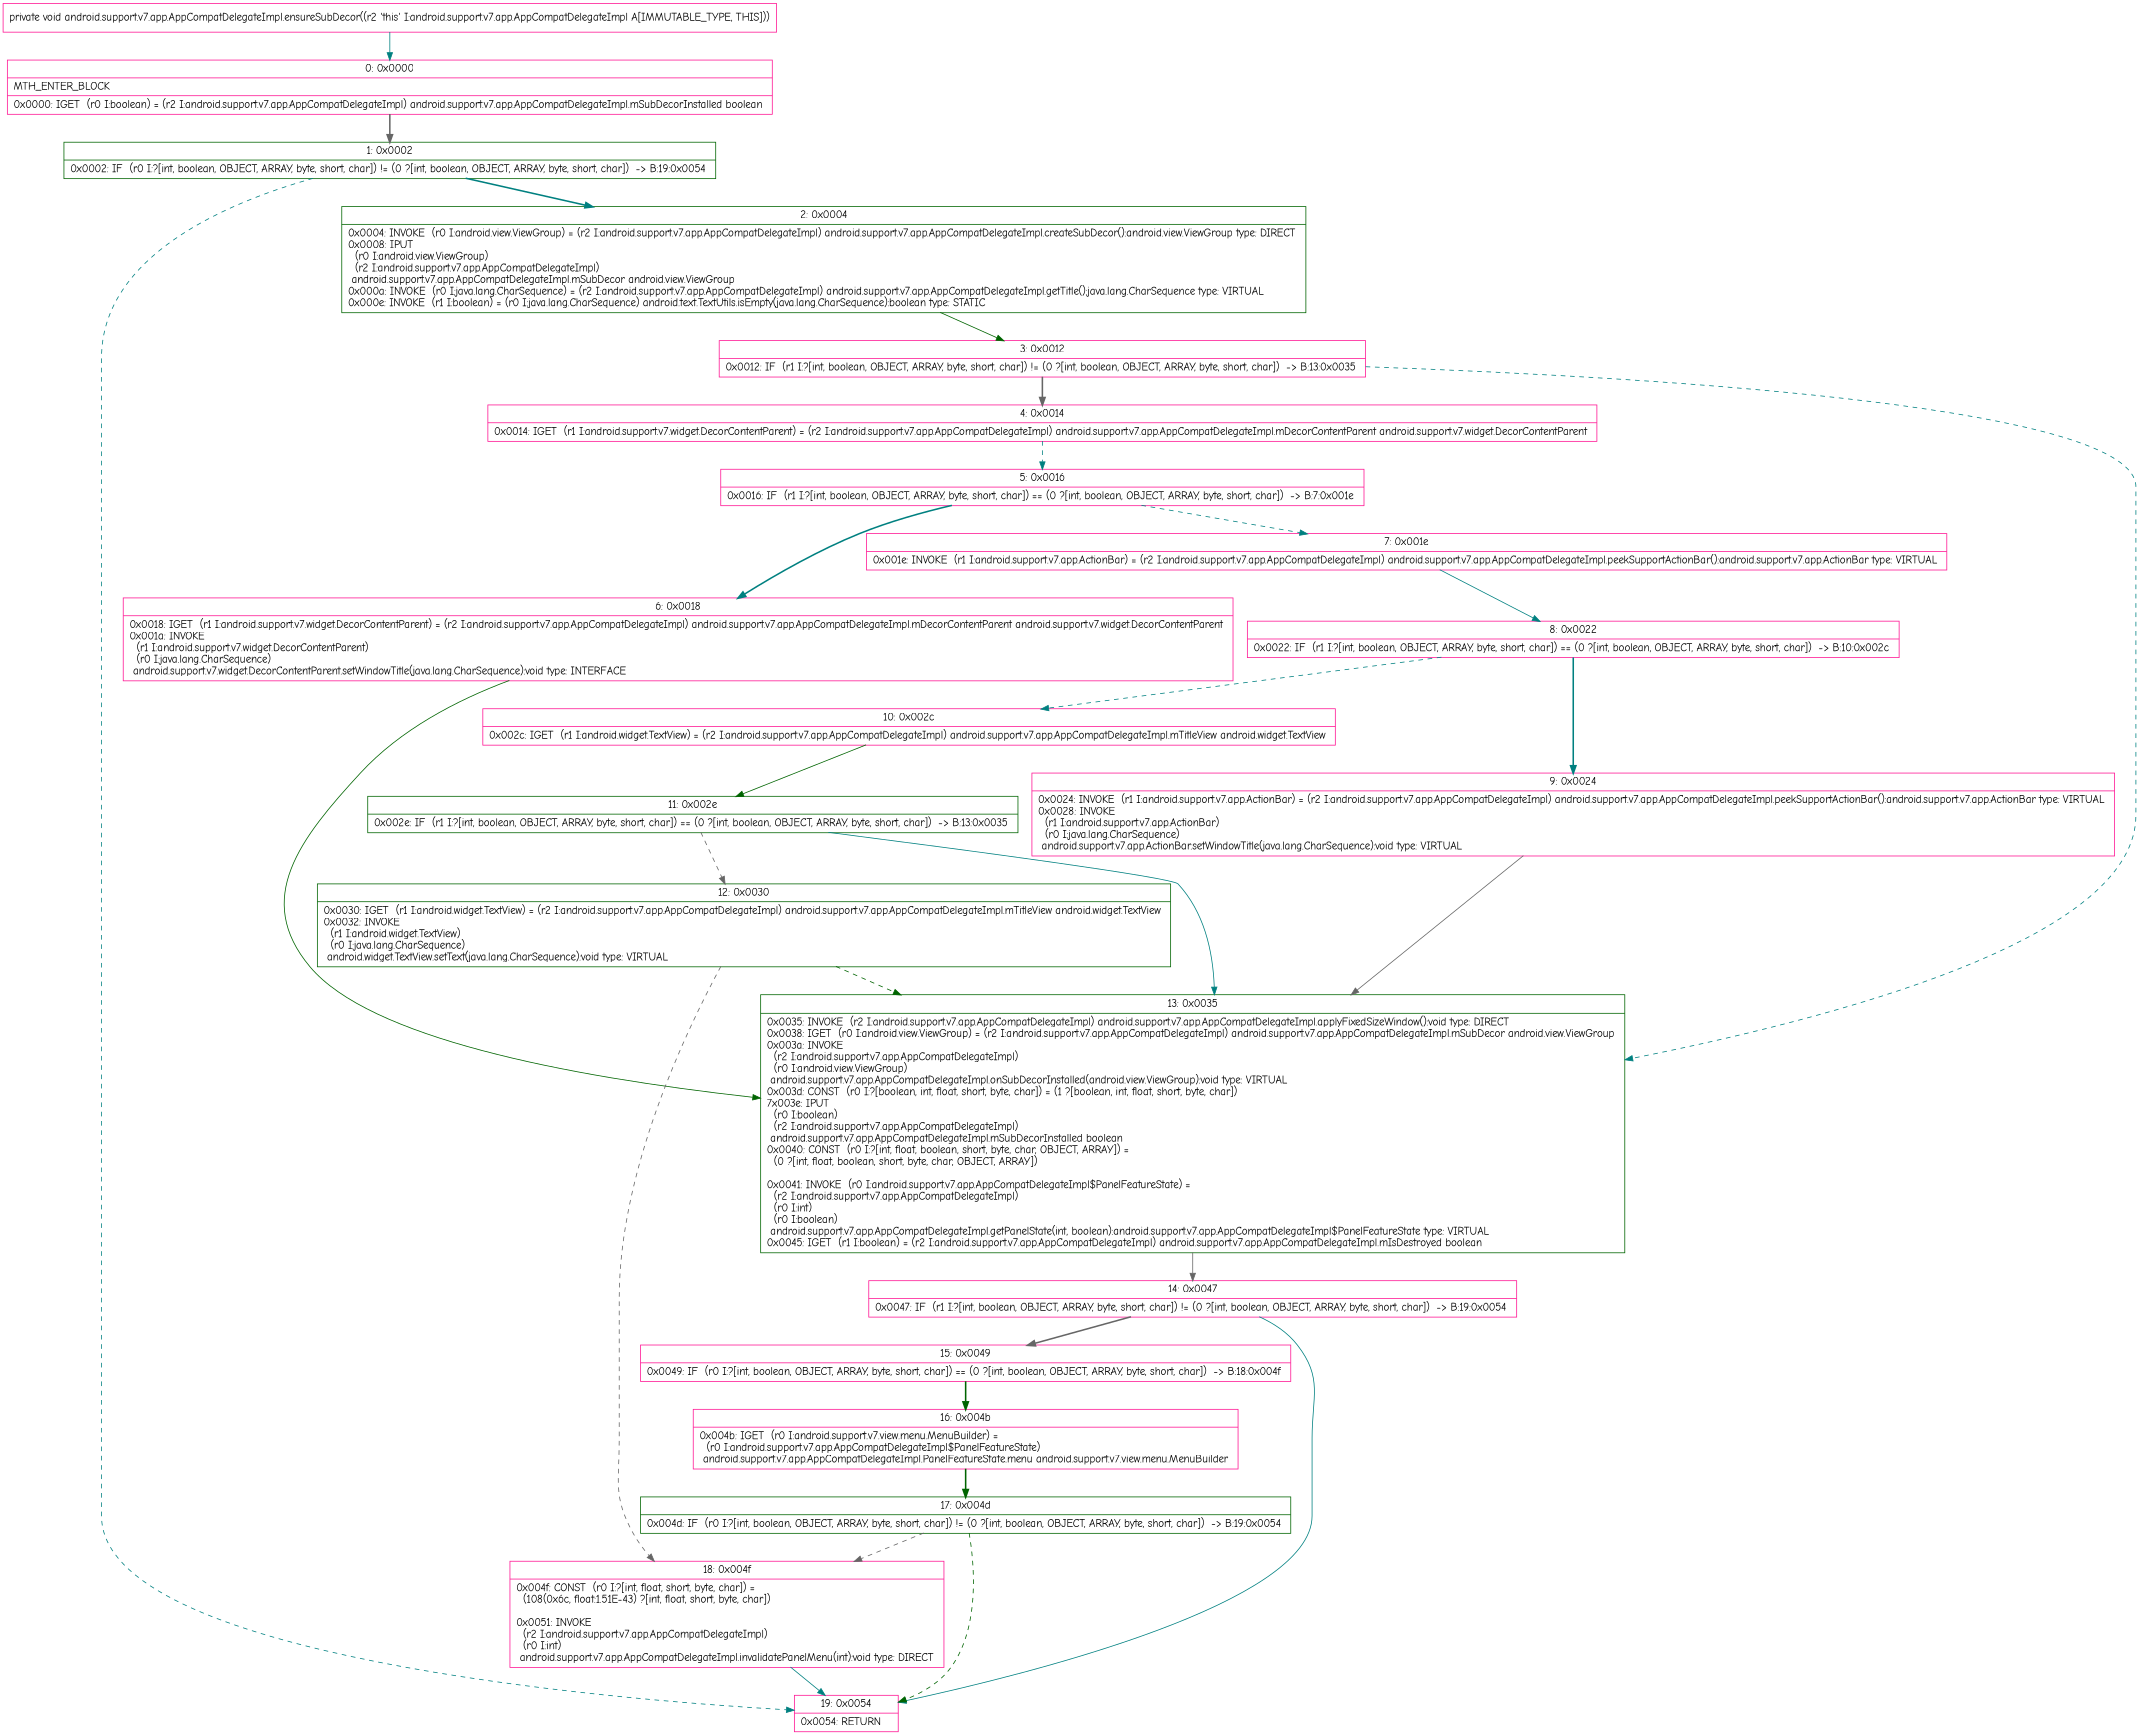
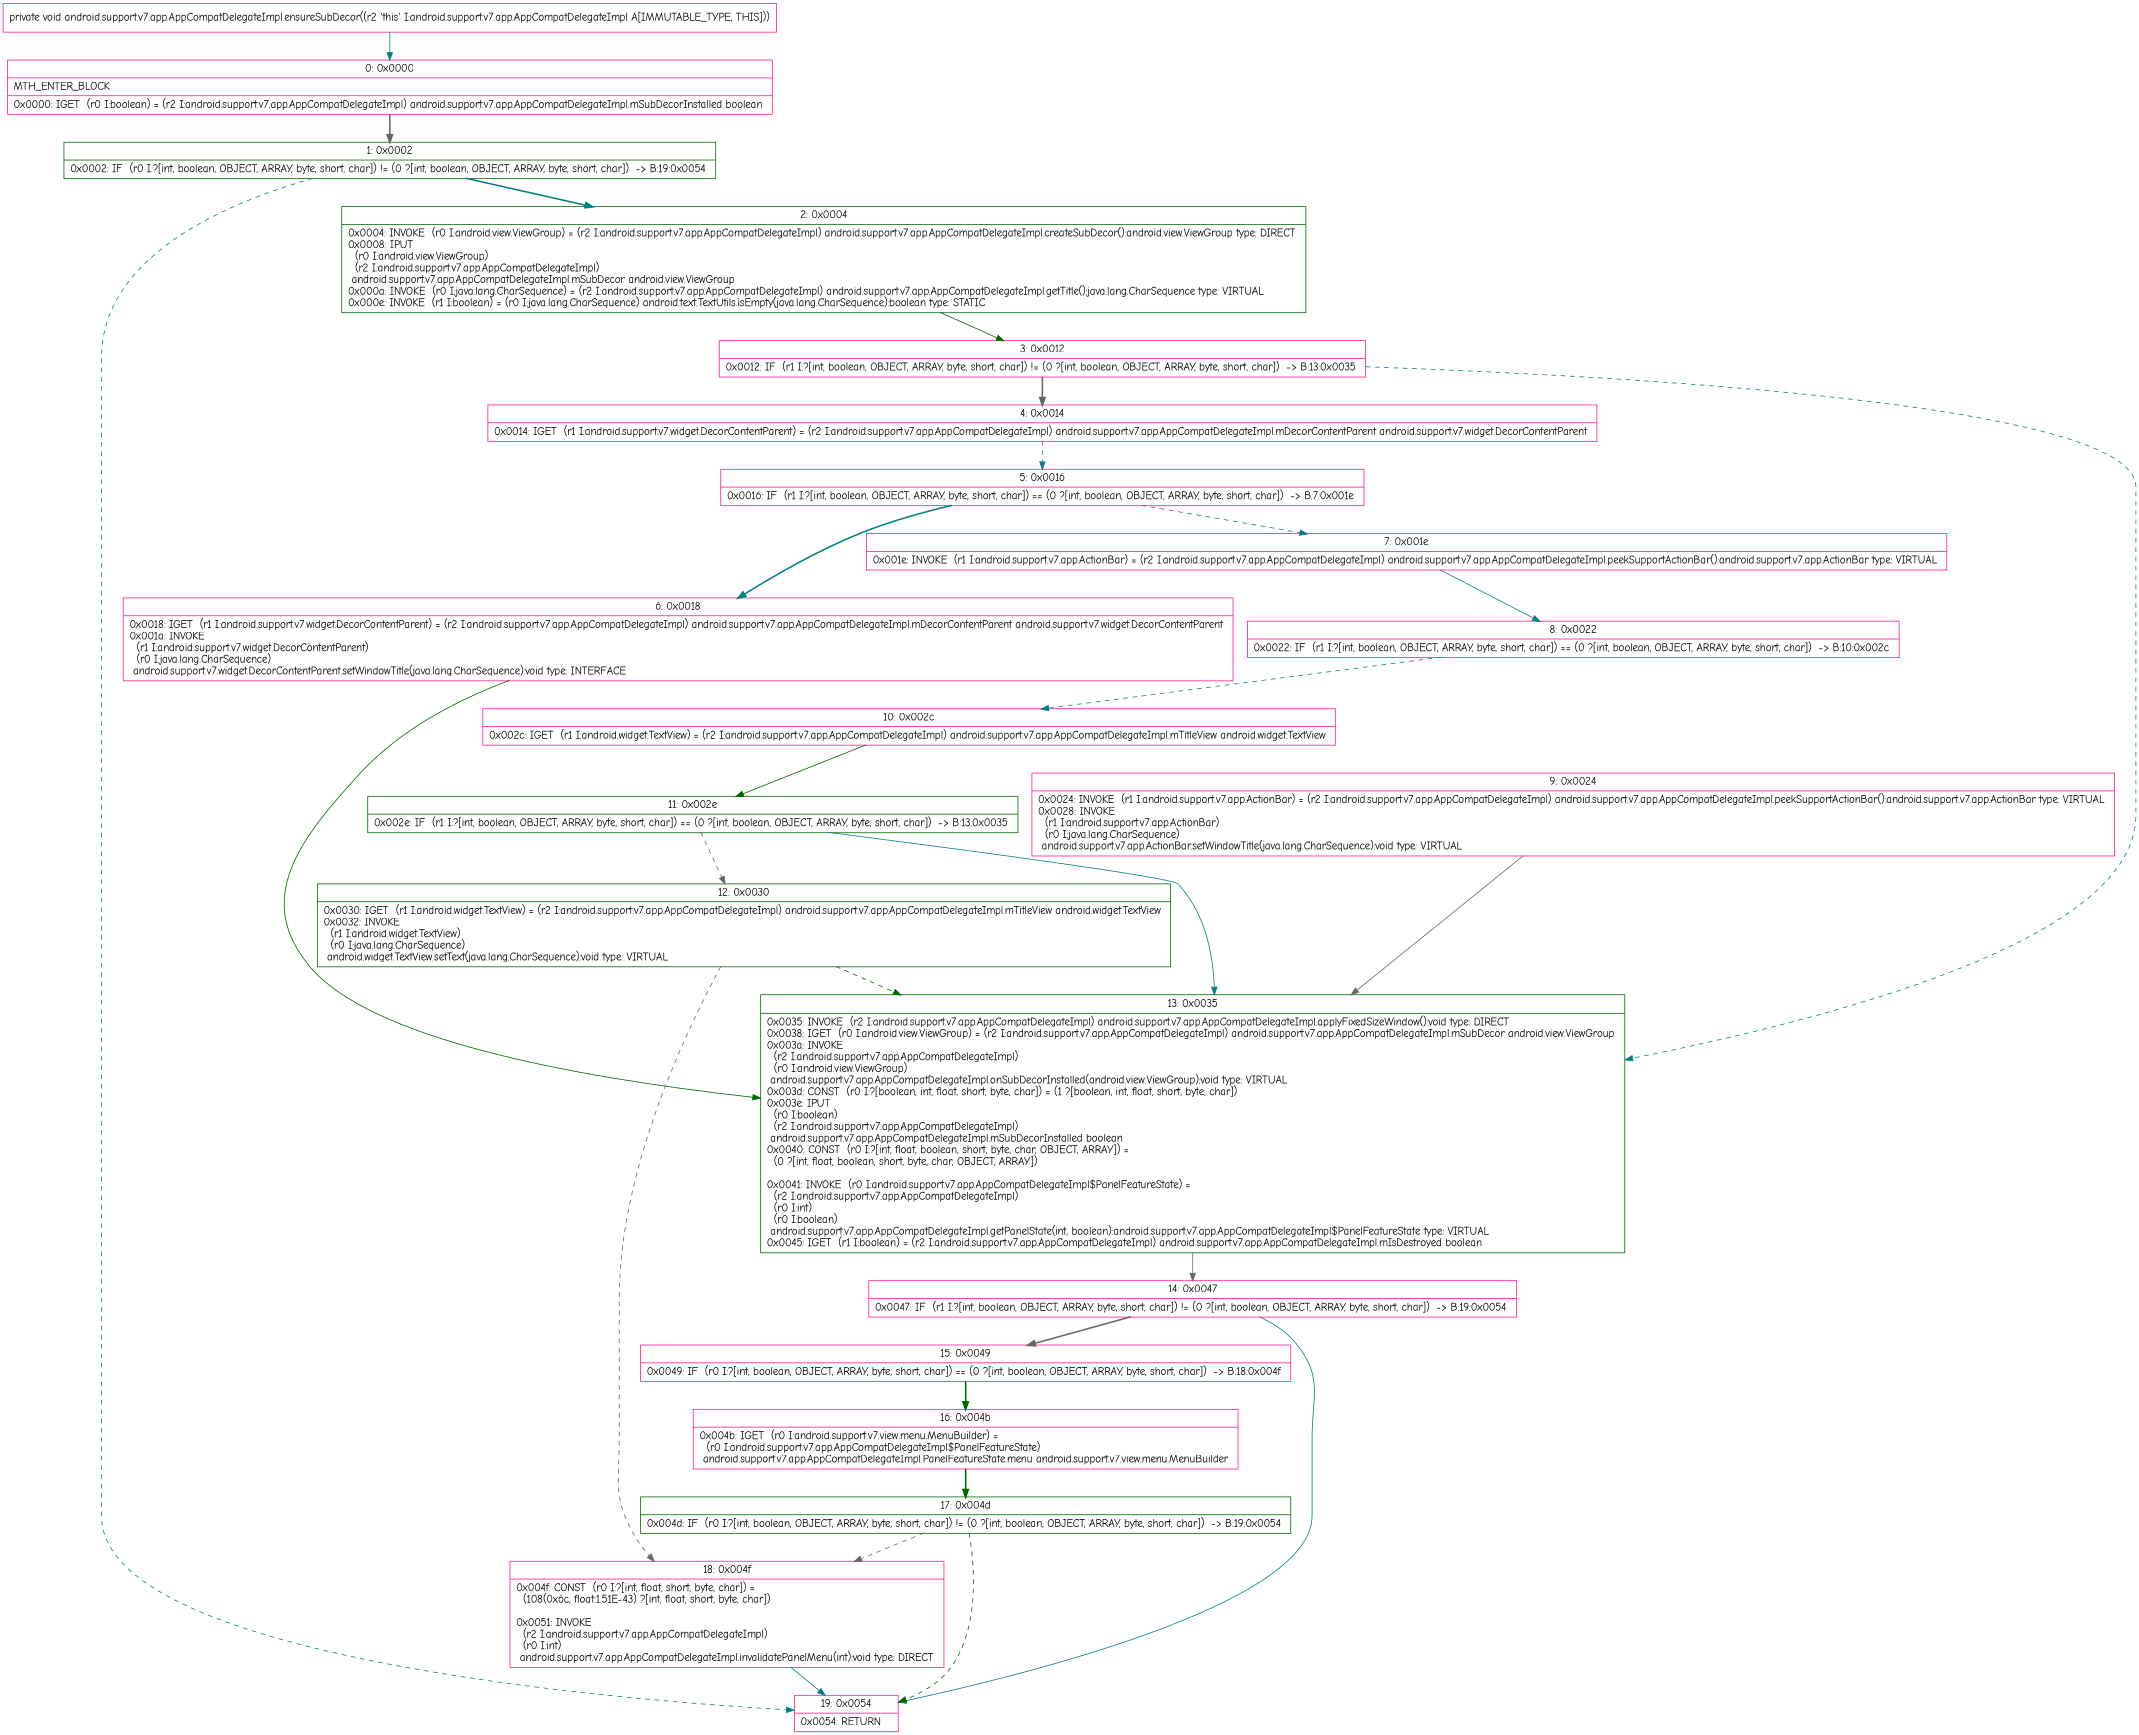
(1573, 711) -> none
(802, 1104) -> (802, 1104)
